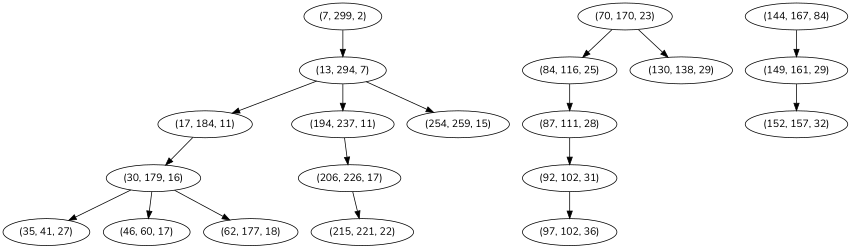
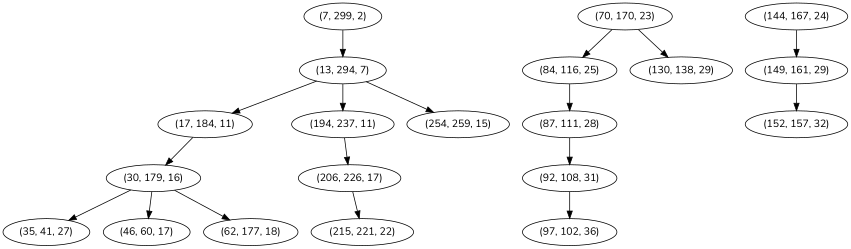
(797, 16) -> (797, 16)
(570, 178) -> (570, 178)
